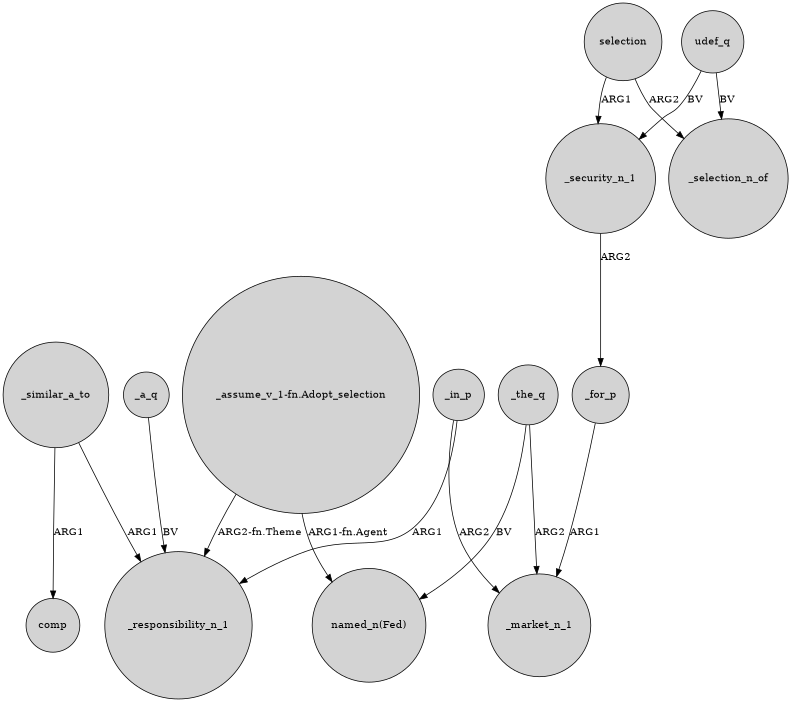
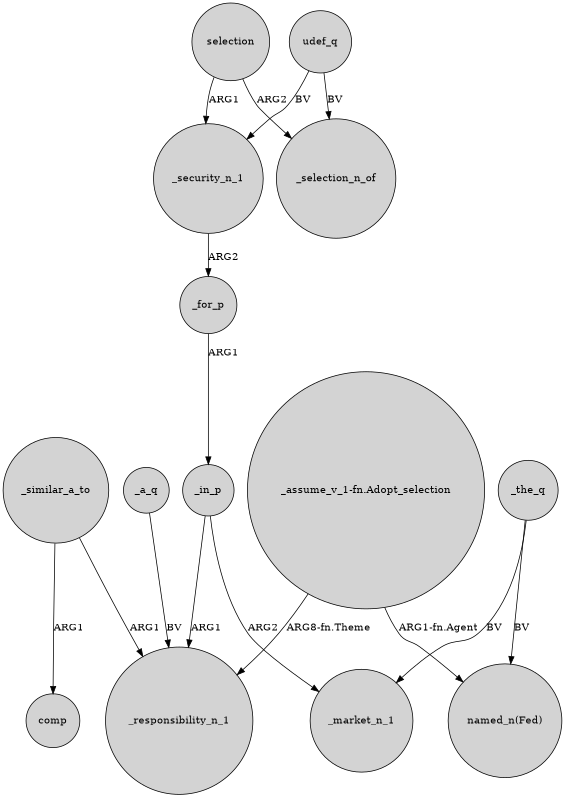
(579, 497) -> (208, 395)
(260, 532) -> (329, 628)
(550, 532) -> (494, 628)
